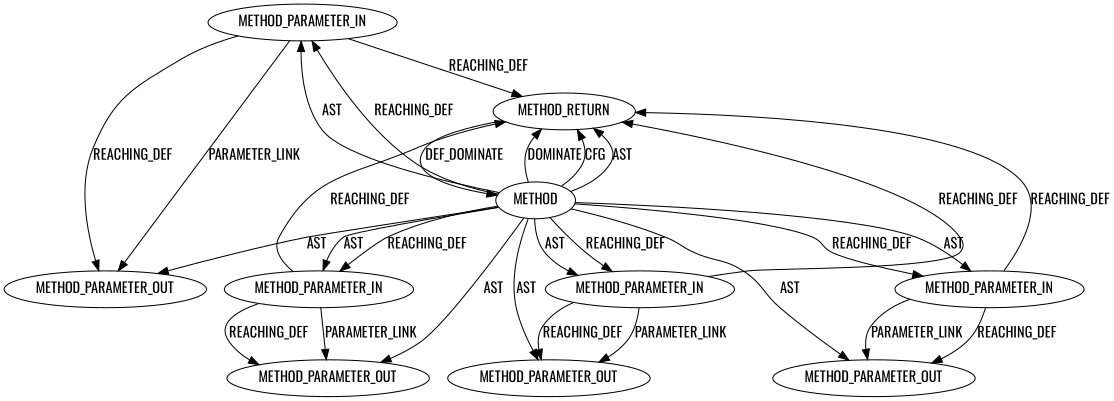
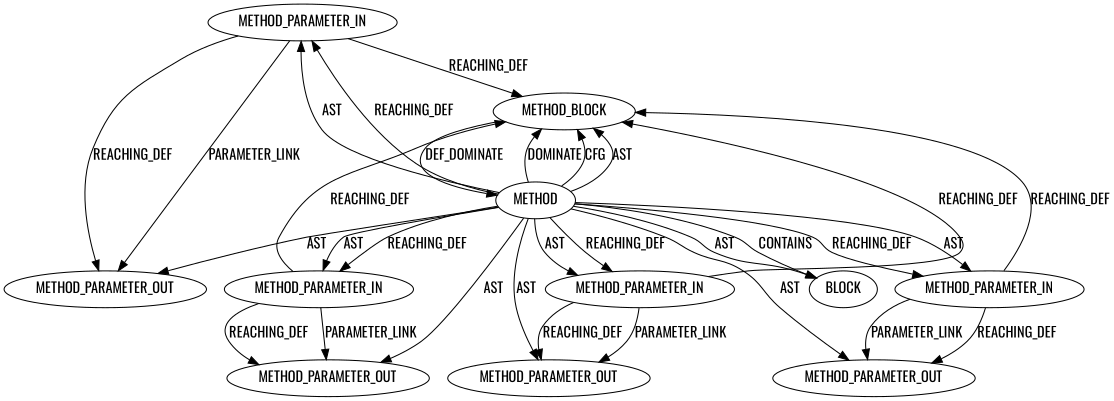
(564, 111) -> (564, 111)
none -> (843, 289)
